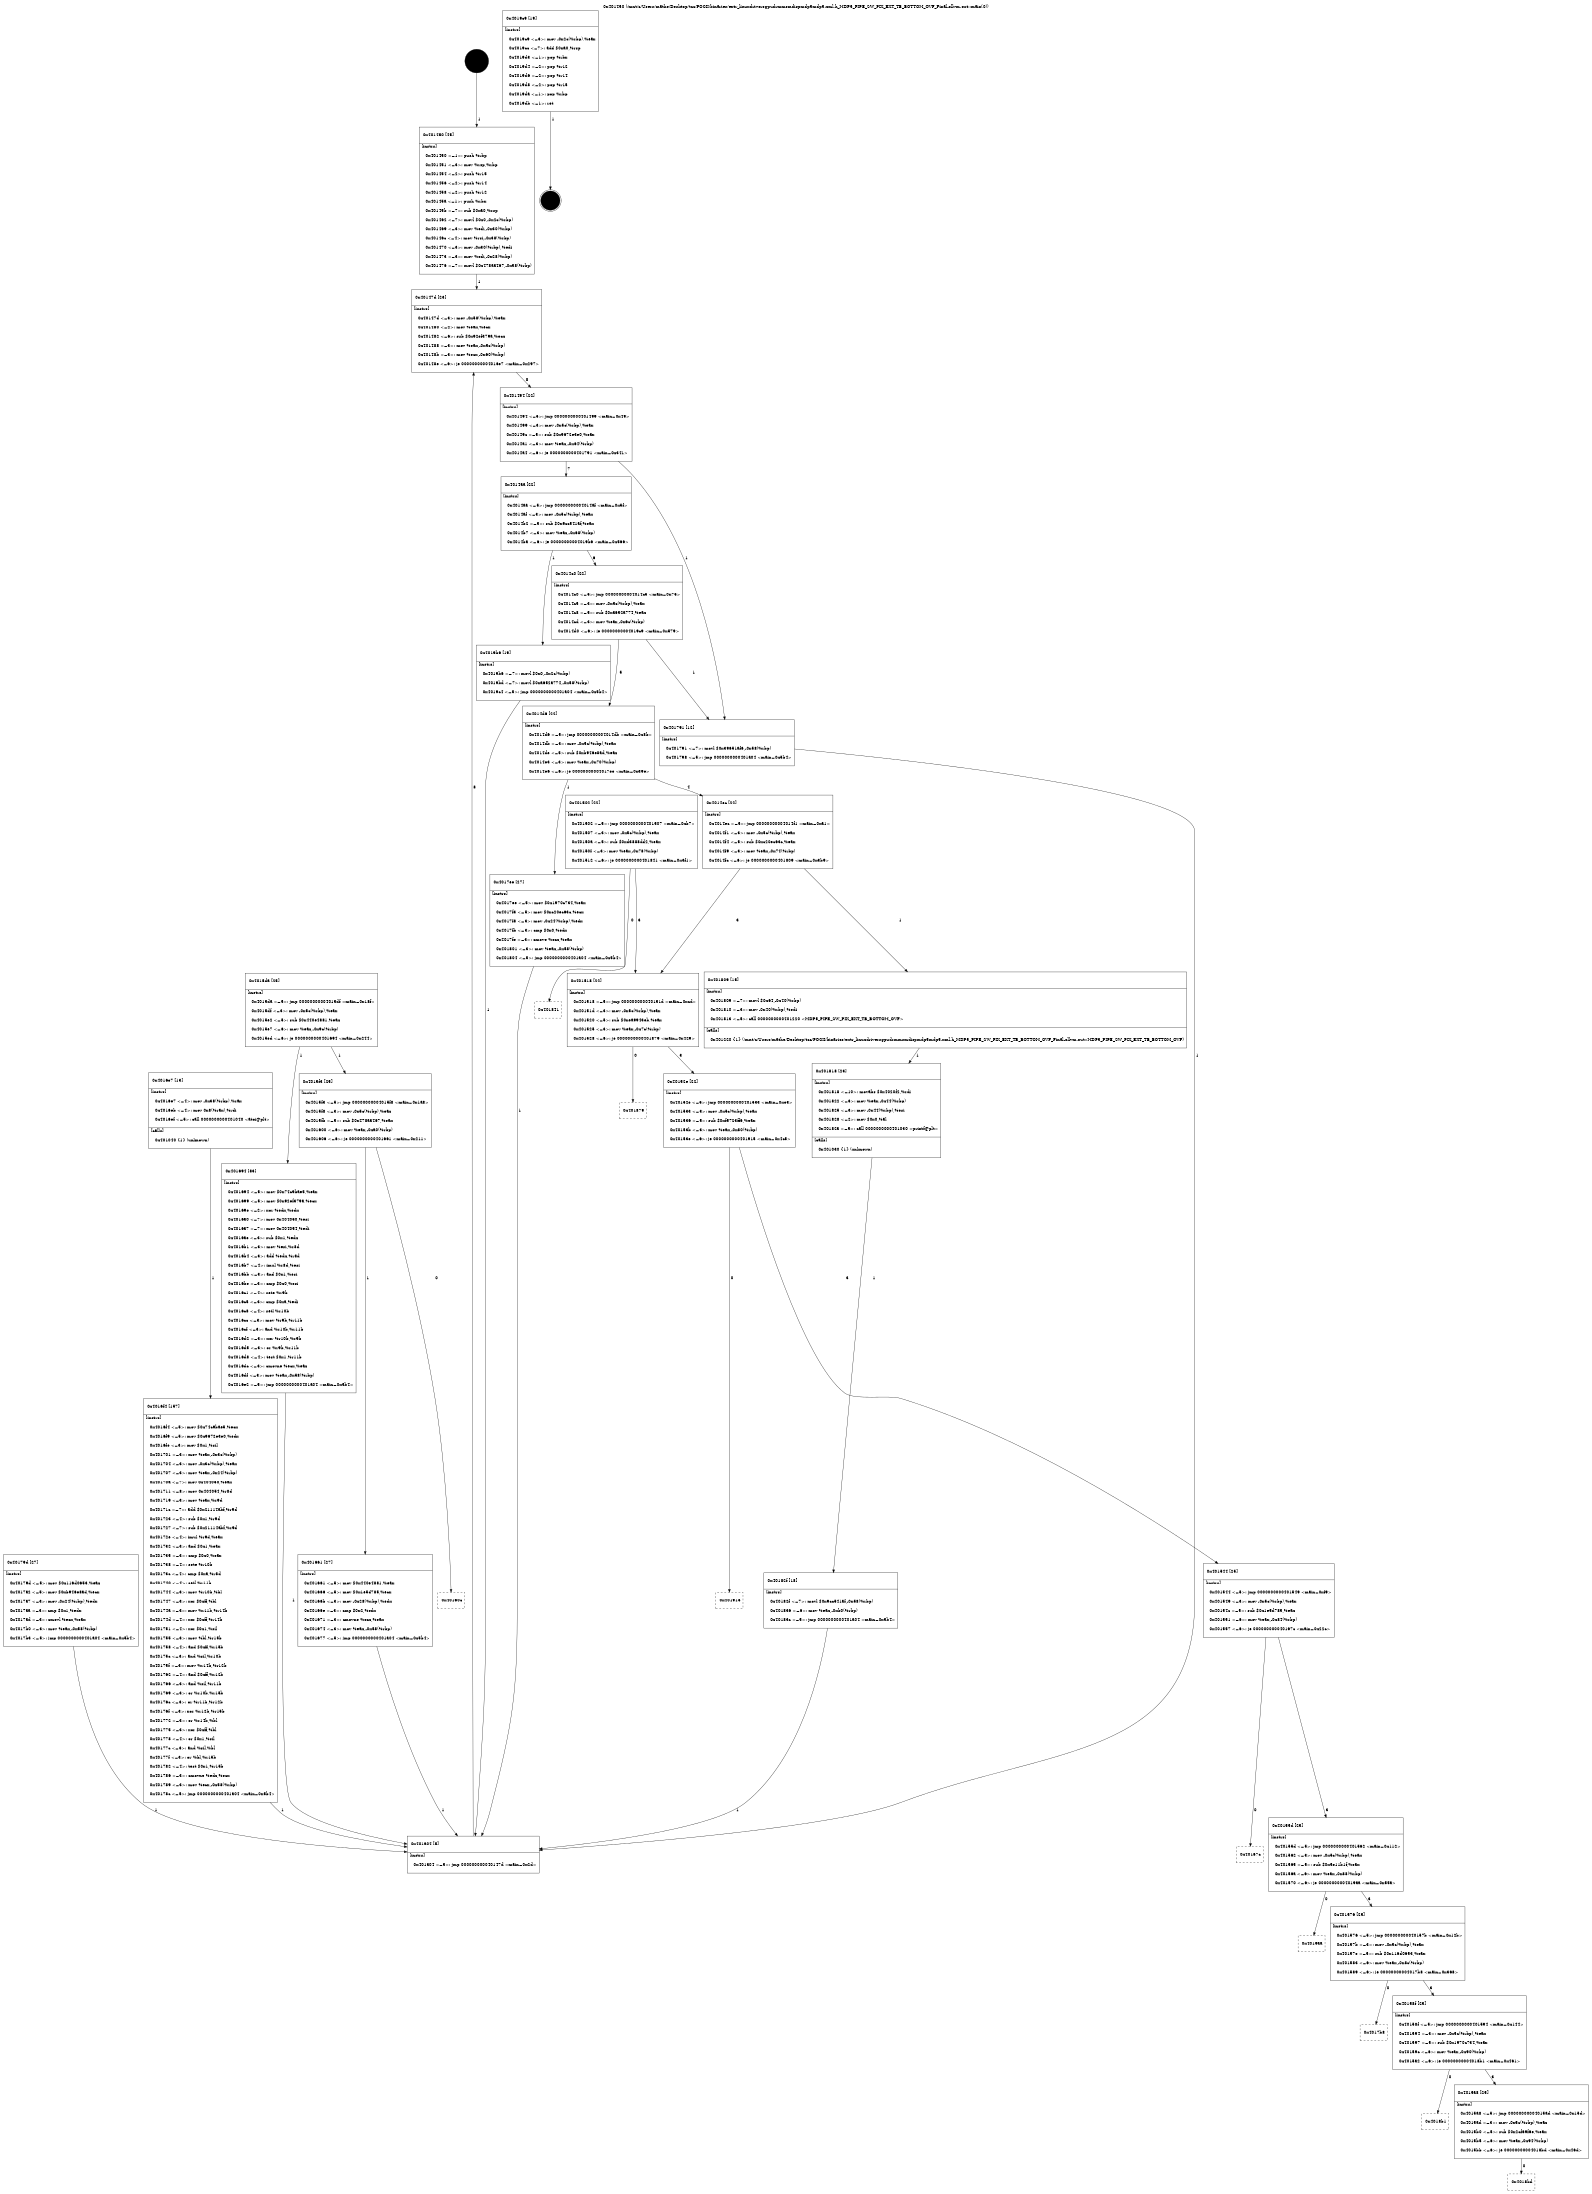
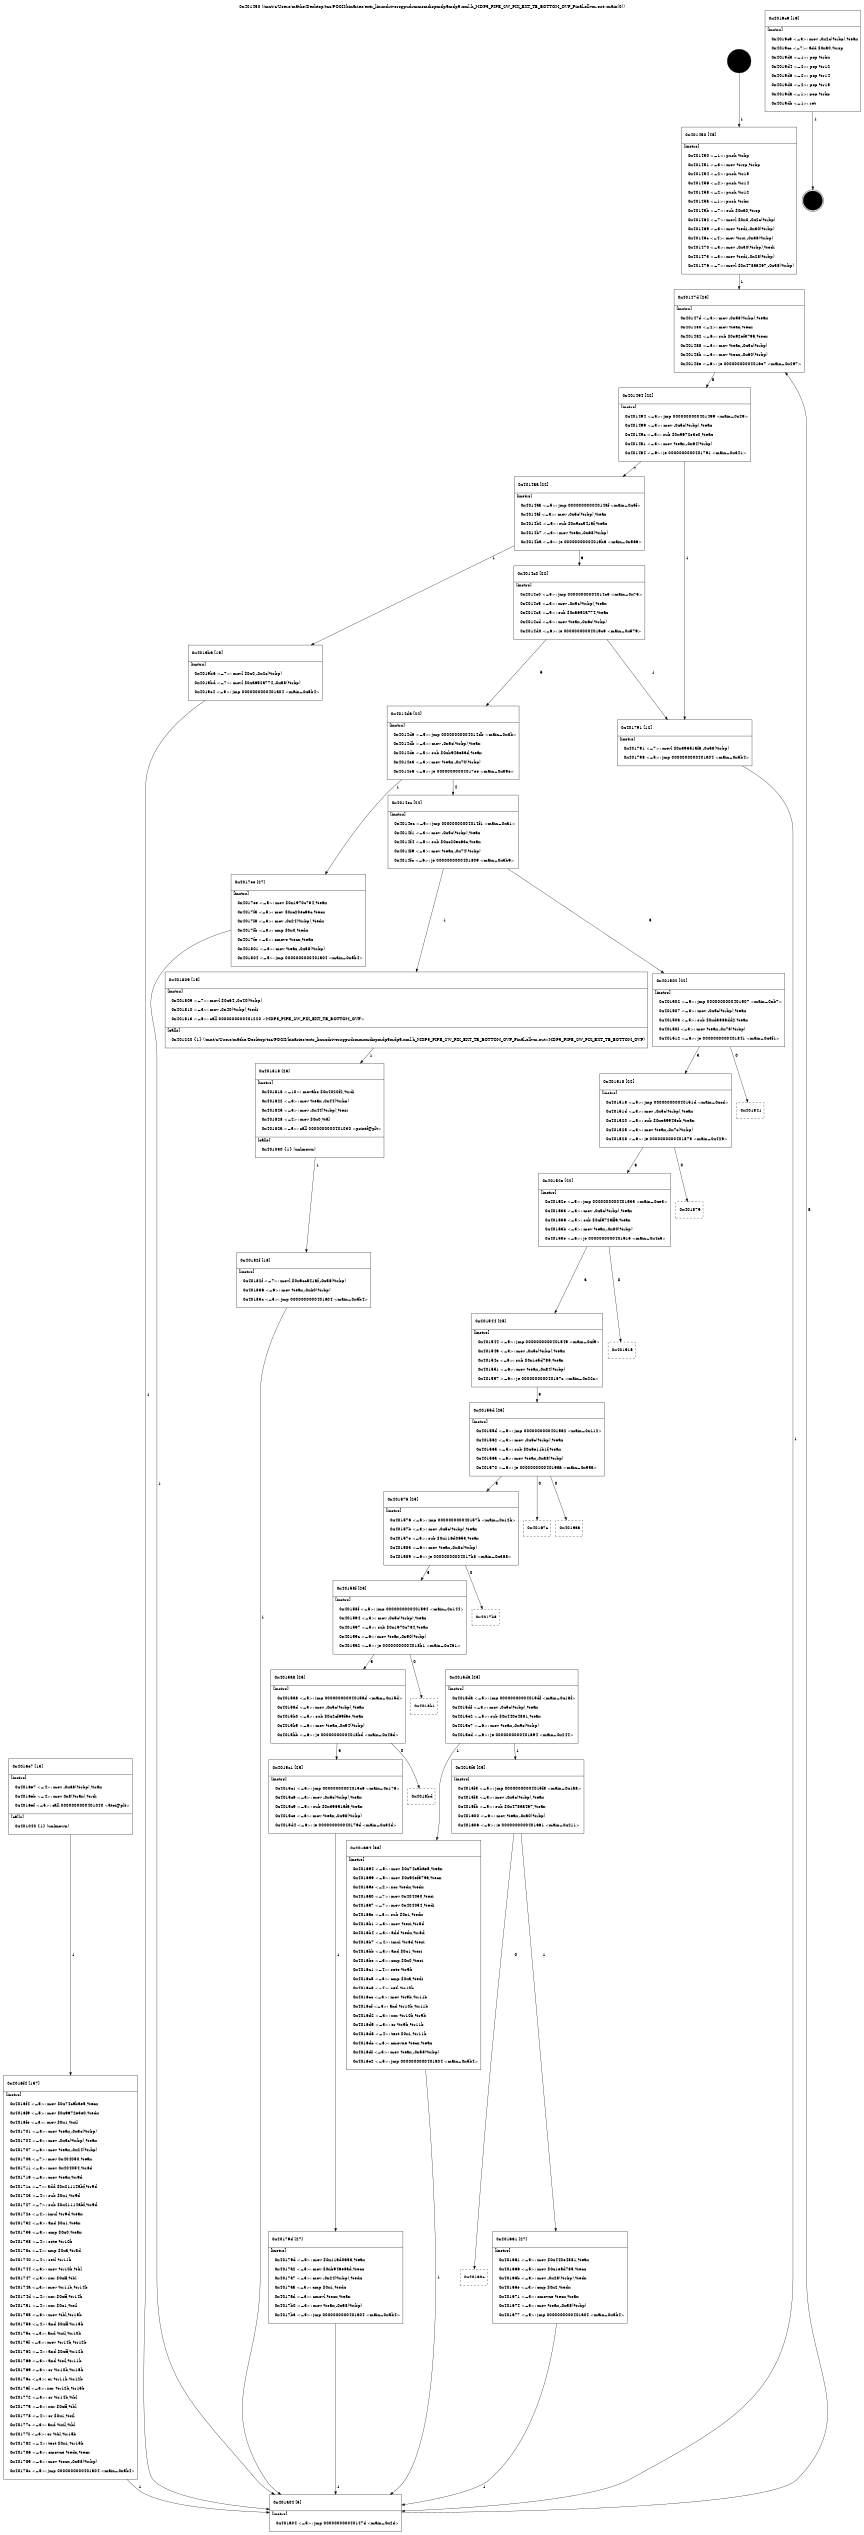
(701, 920) -> (585, 920)
(1258, 1740) -> (537, 1497)
none -> (336, 1797)
